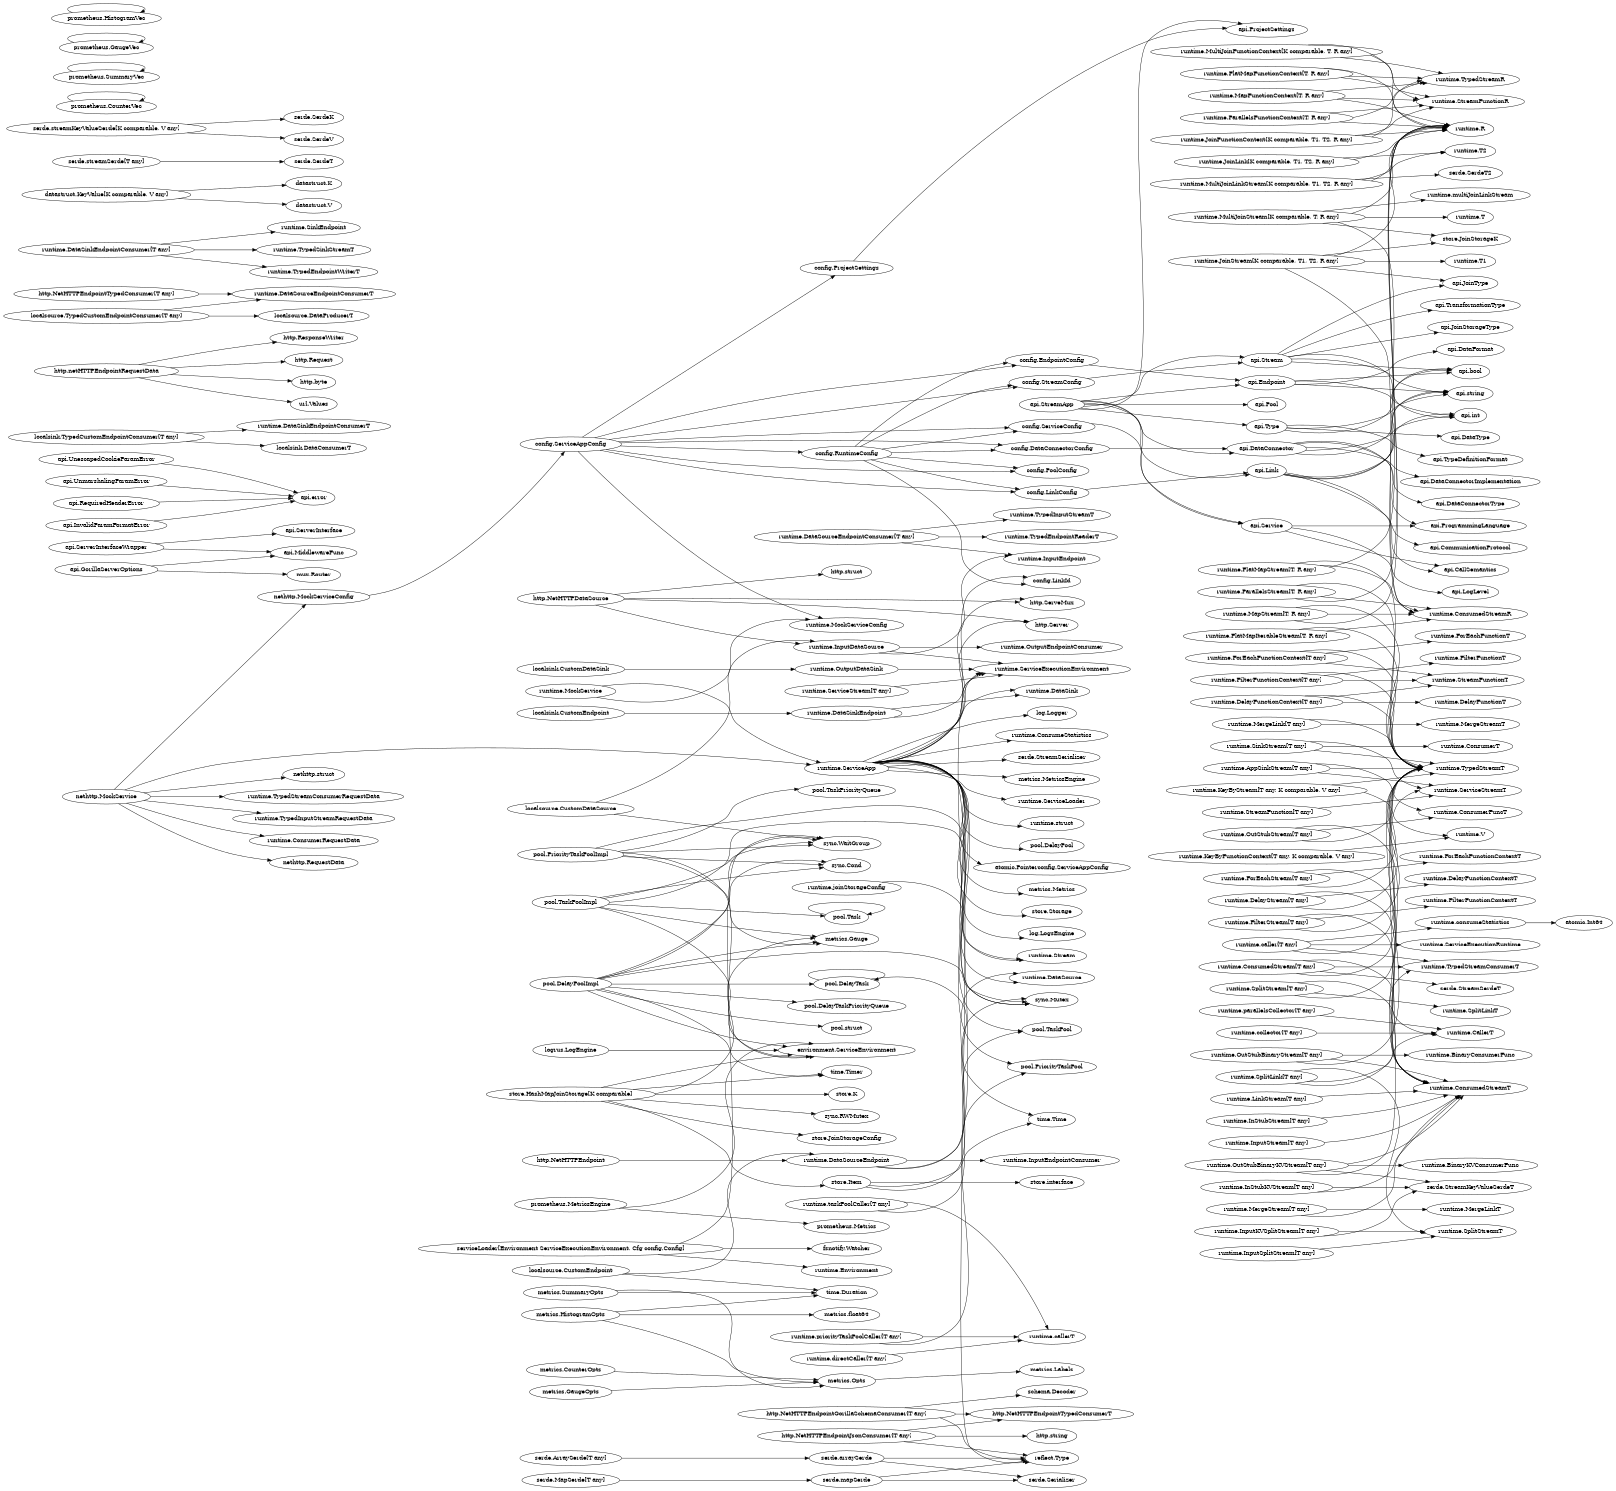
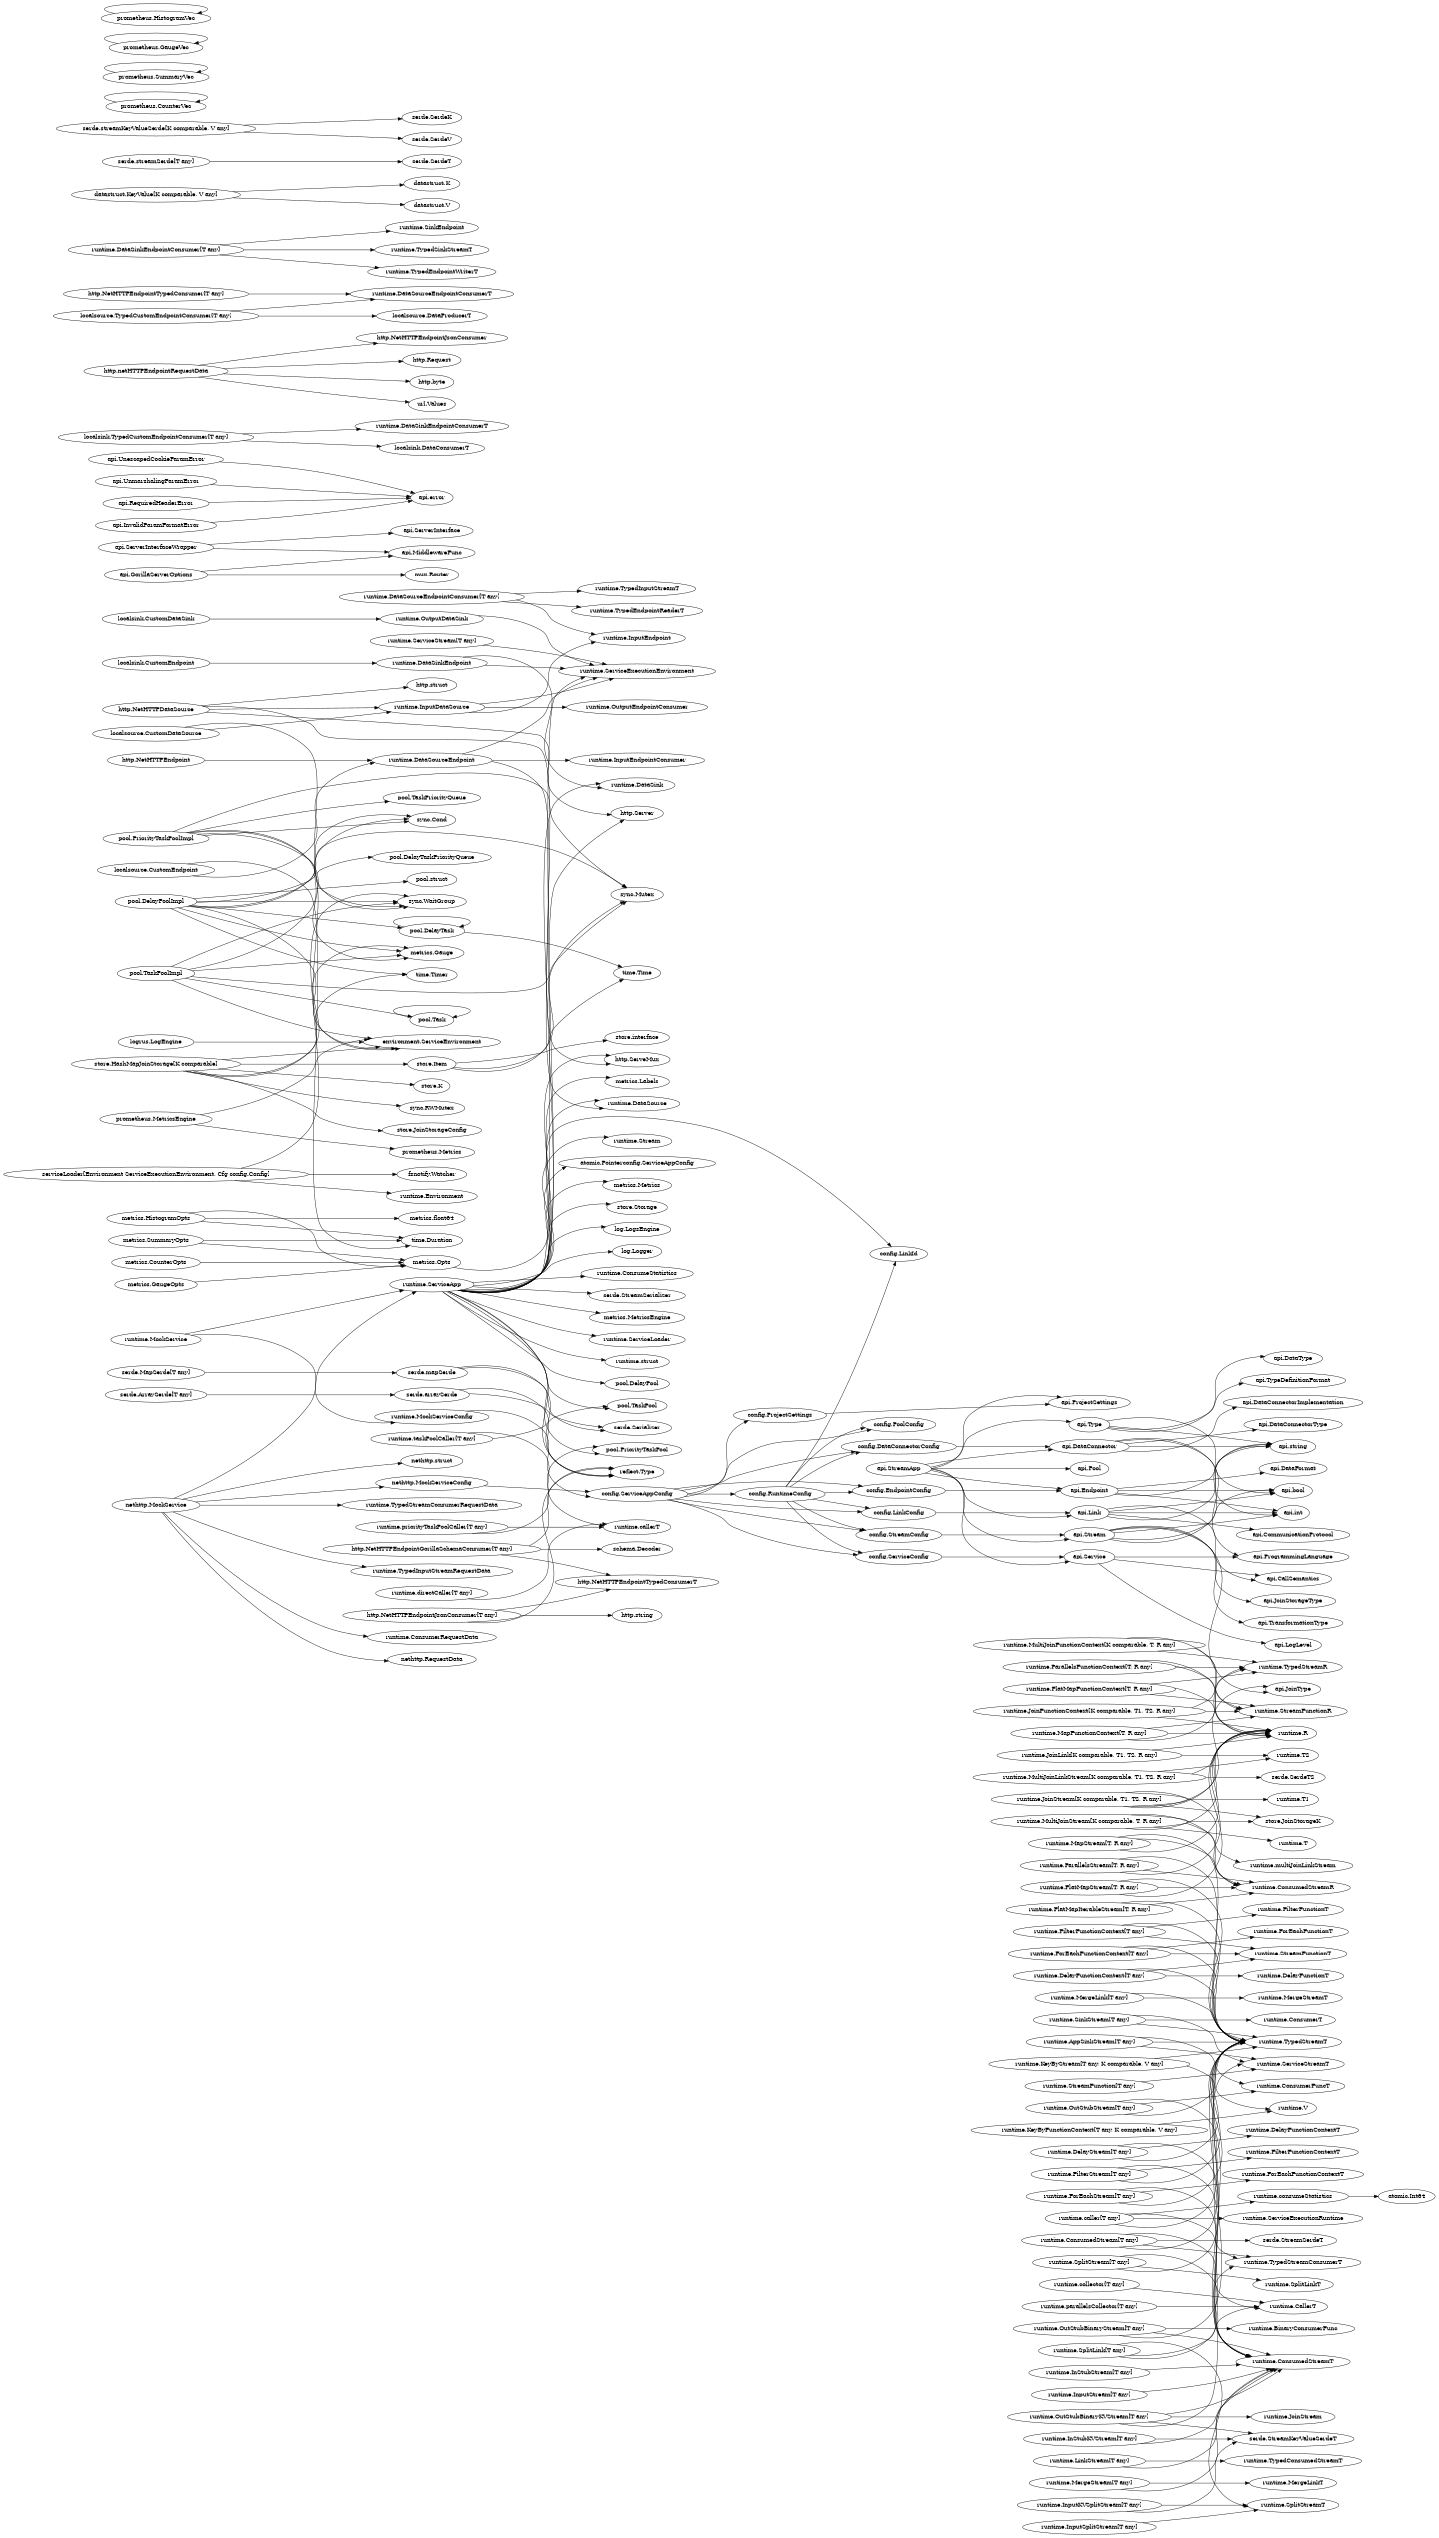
(314, 338) -> (432, 338)
(688, 550) -> (537, 1425)
(847, 888) -> none
(1470, 1165) -> (1293, 2417)
none -> (1293, 2461)
